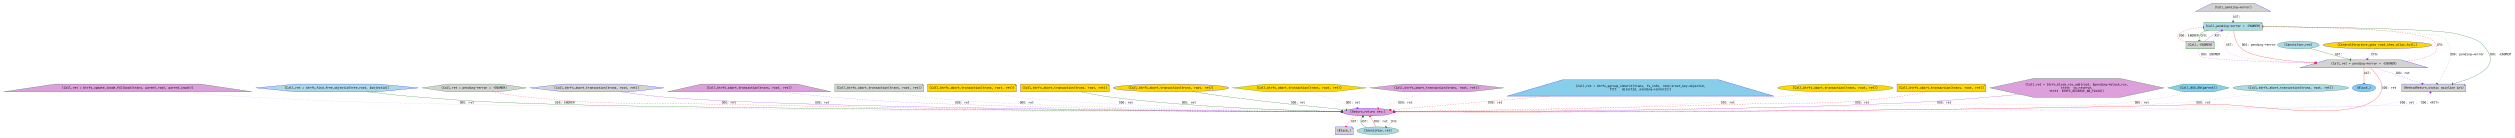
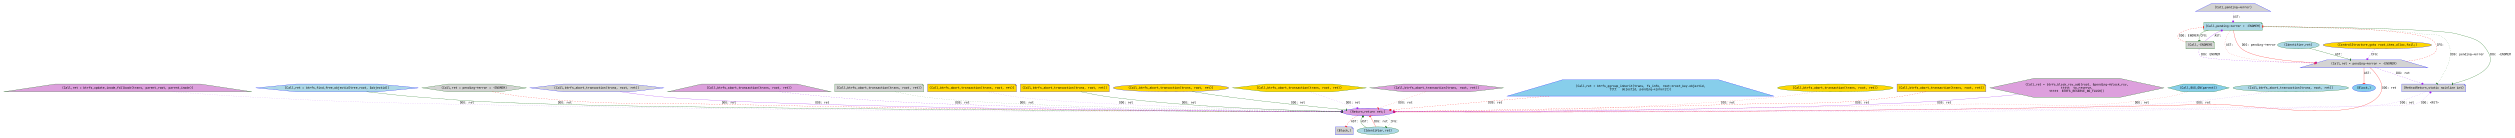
(565, 103) -> (565, 103)
